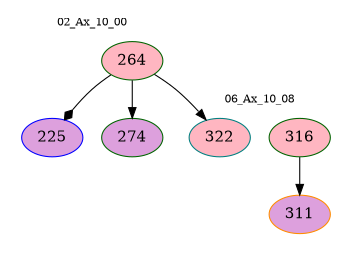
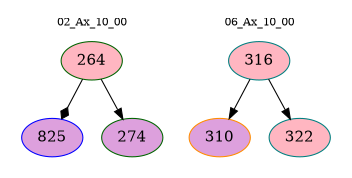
(188, 100) -> (277, 94)
(260, 100) -> (260, 23)
(52, 138) -> (52, 138)
(300, 138) -> (259, 61)
(300, 214) -> (220, 138)
